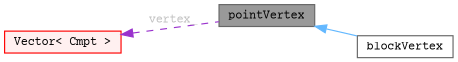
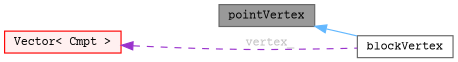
(176, 27) -> (245, 49)
